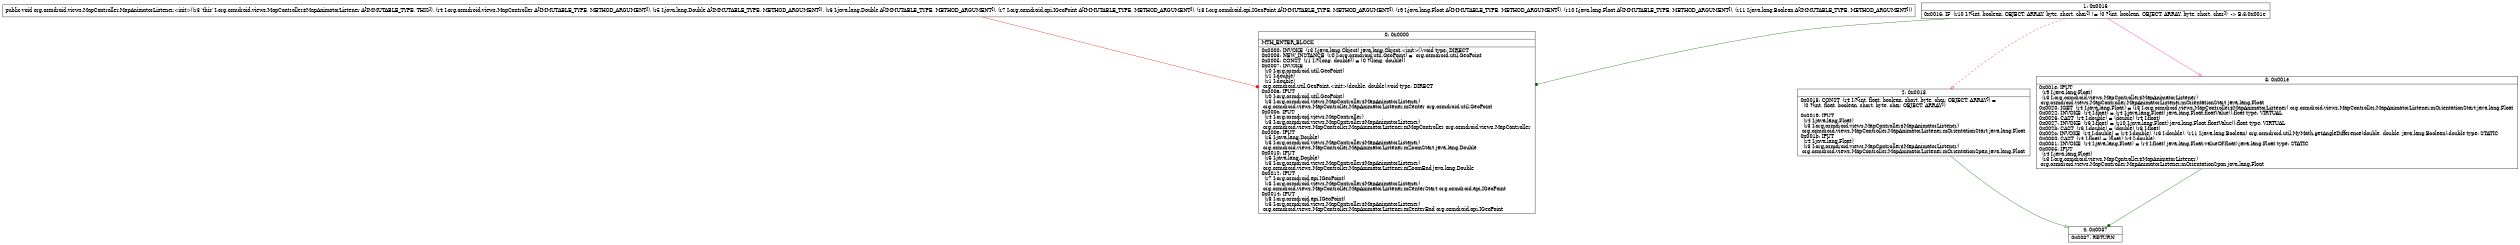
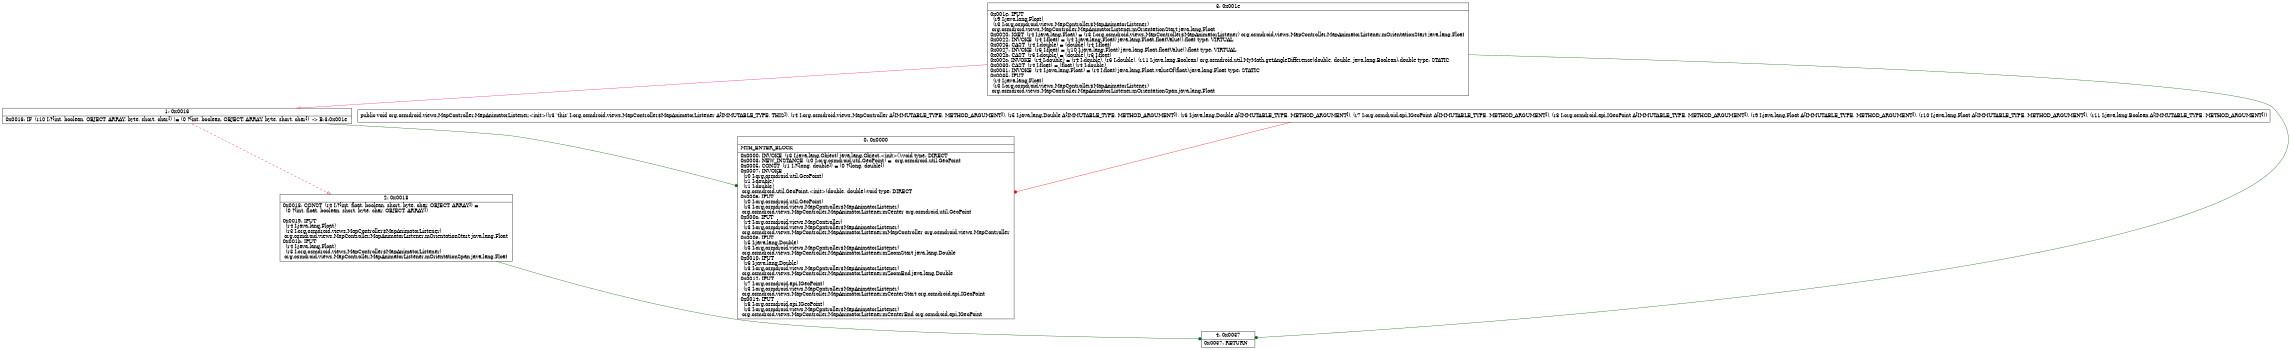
(2153, 47) -> (644, 86)
(2005, 197) -> (844, 328)
